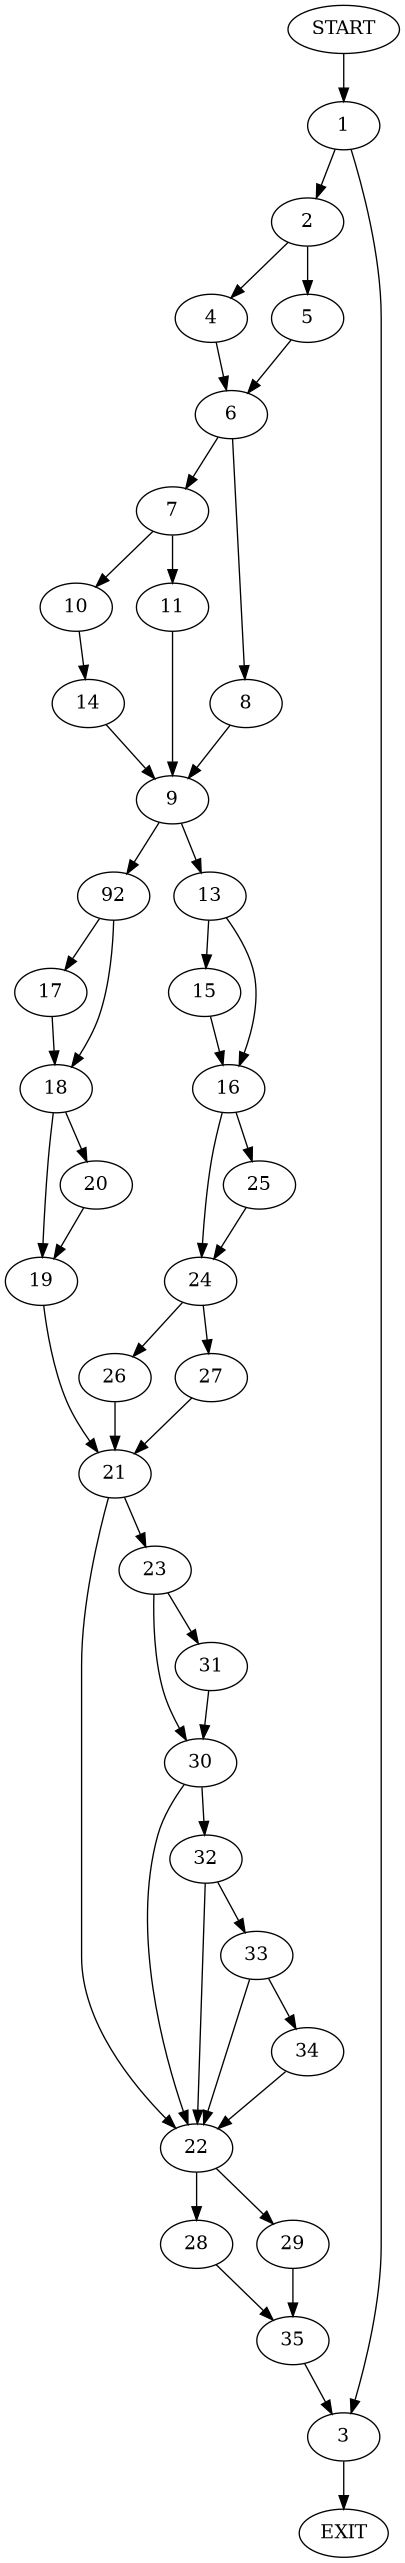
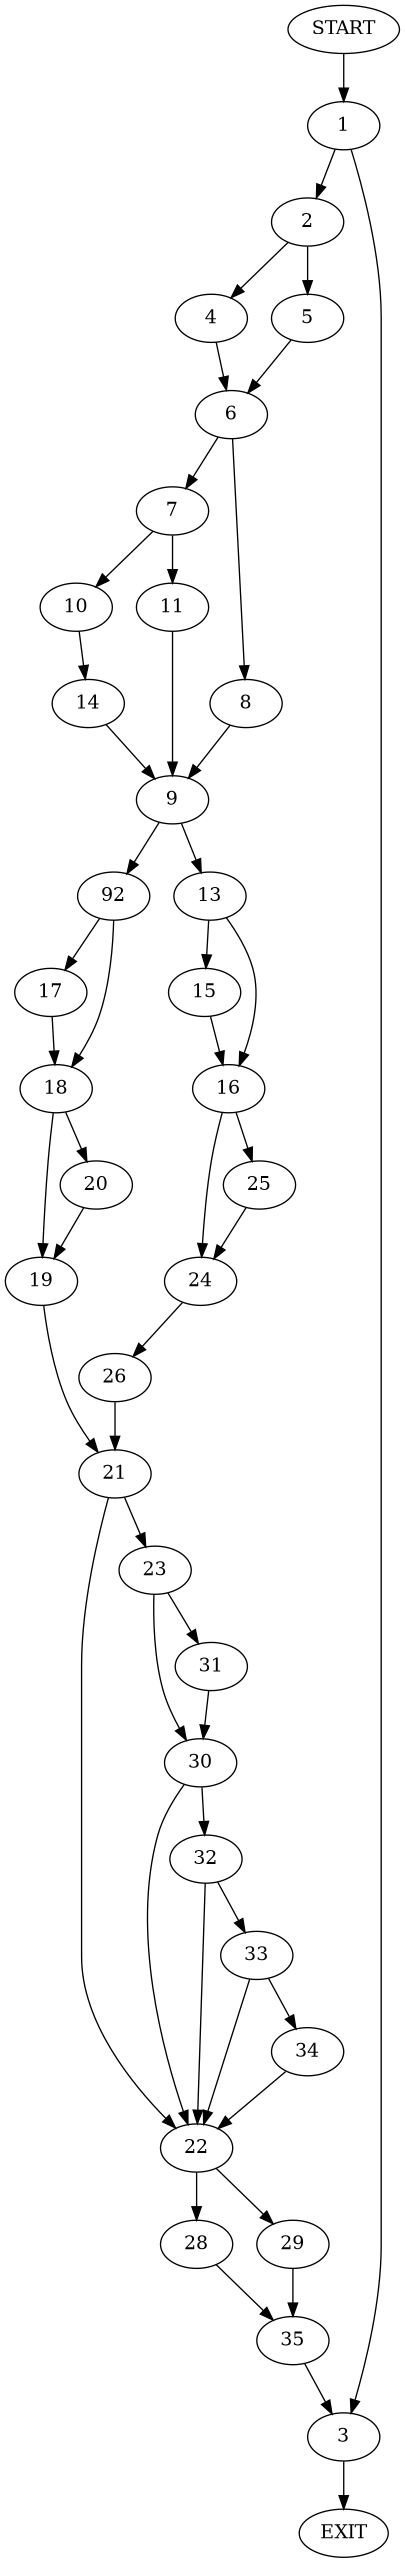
(211, 1378) -> none
